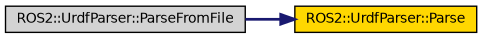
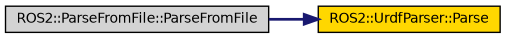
(125, 19) -> (137, 19)
